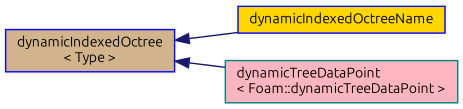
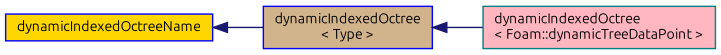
(214, 35) -> (245, 27)
(342, 82) -> (599, 27)
